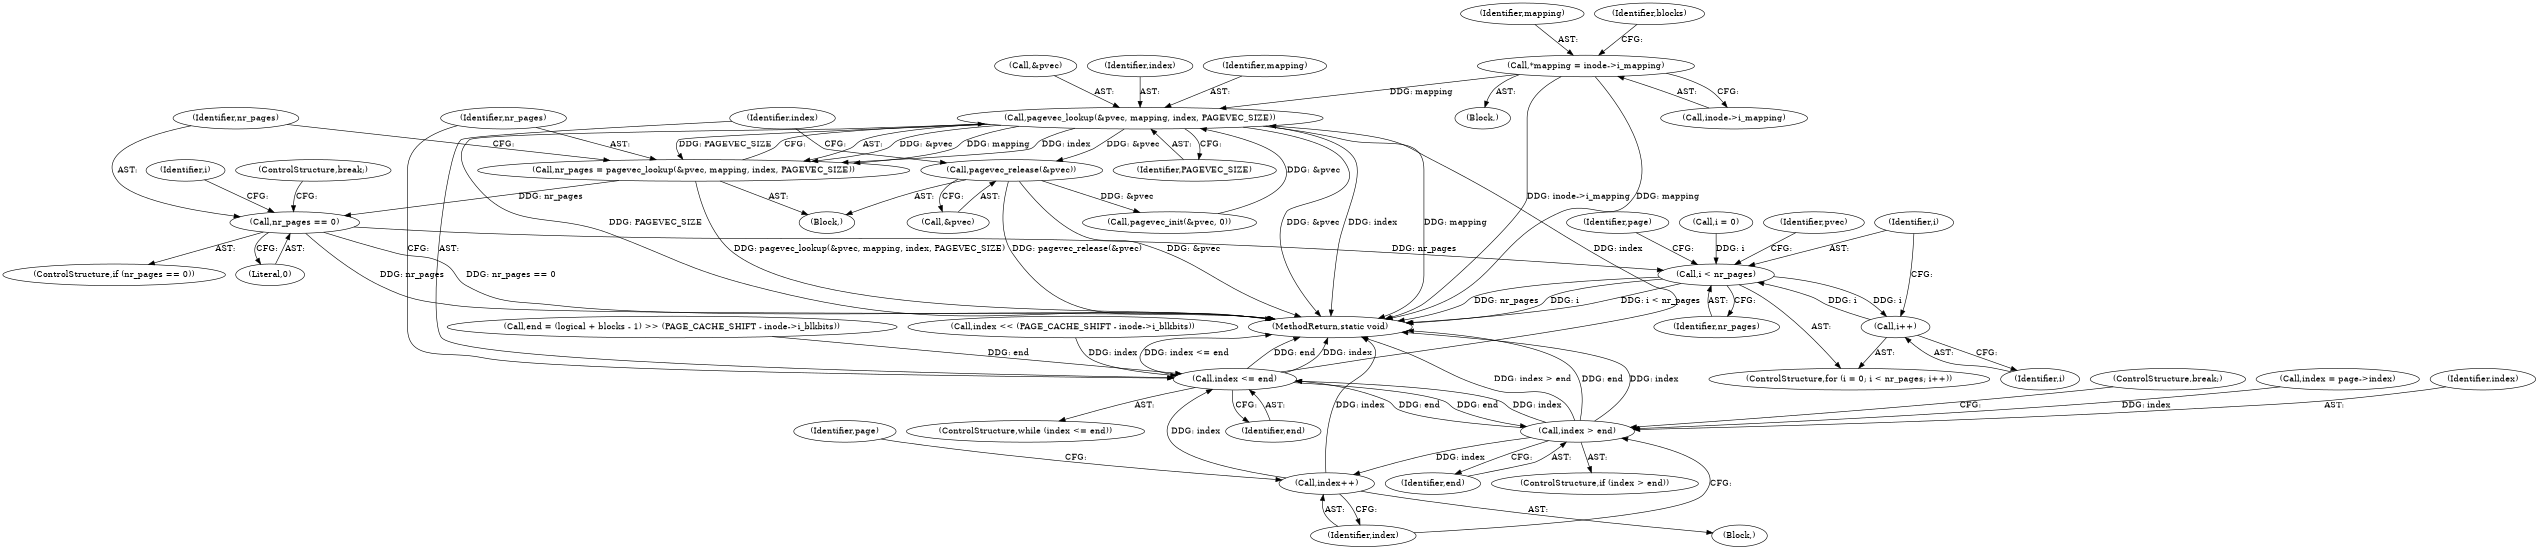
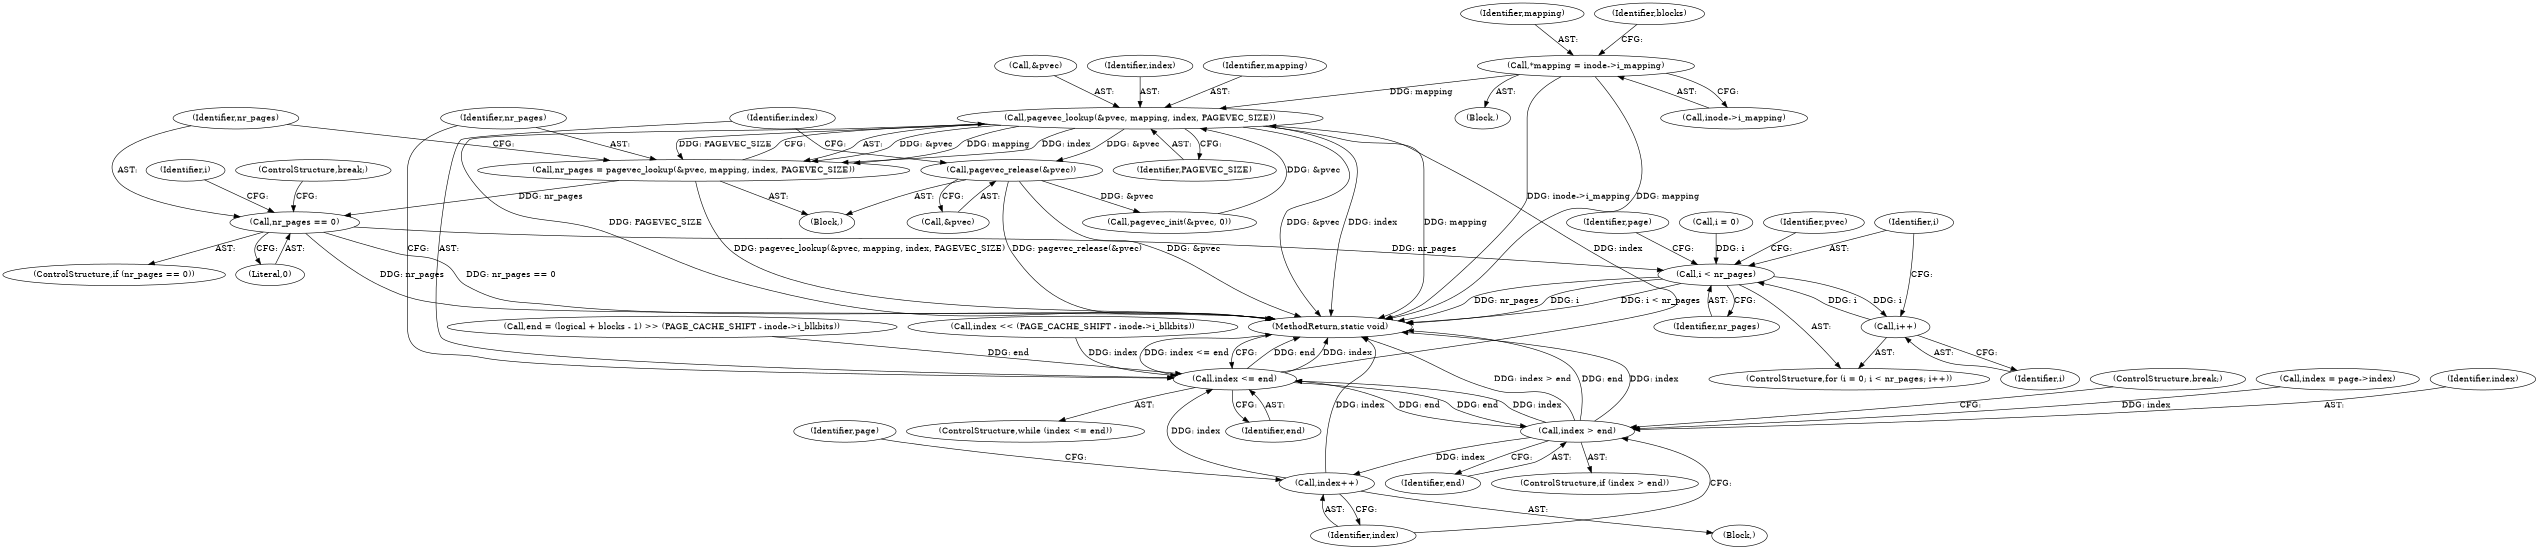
none -> (1246, 342)
